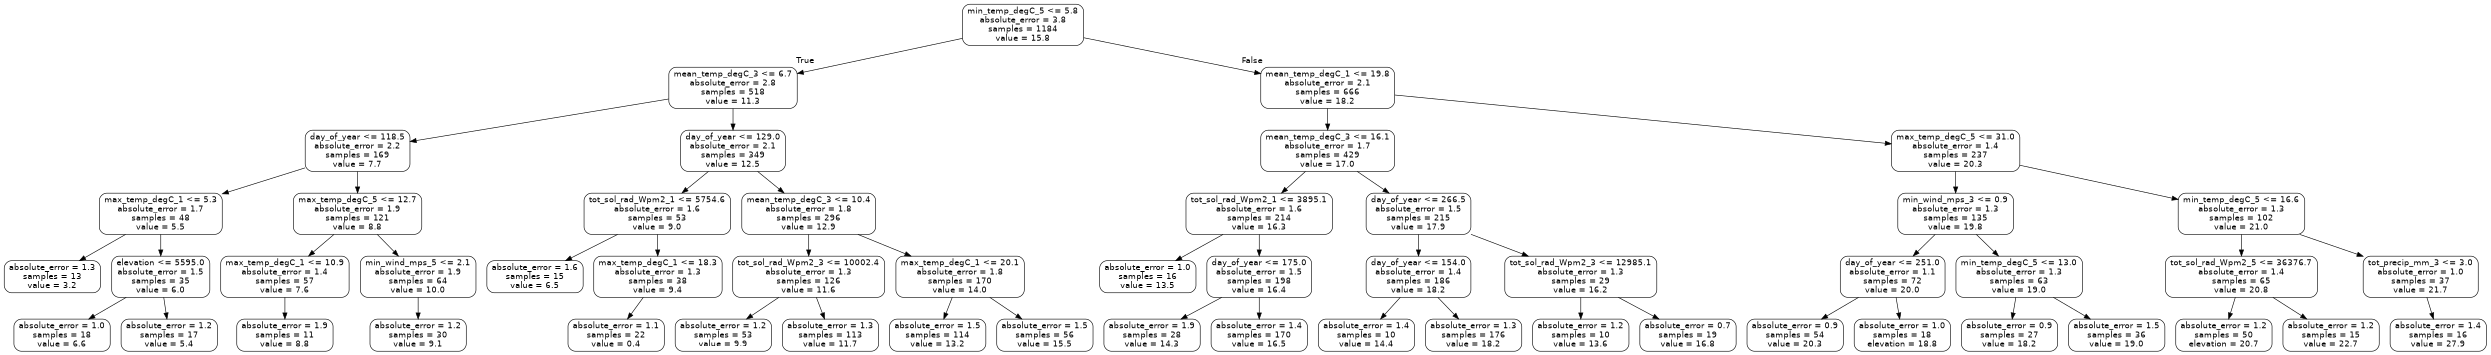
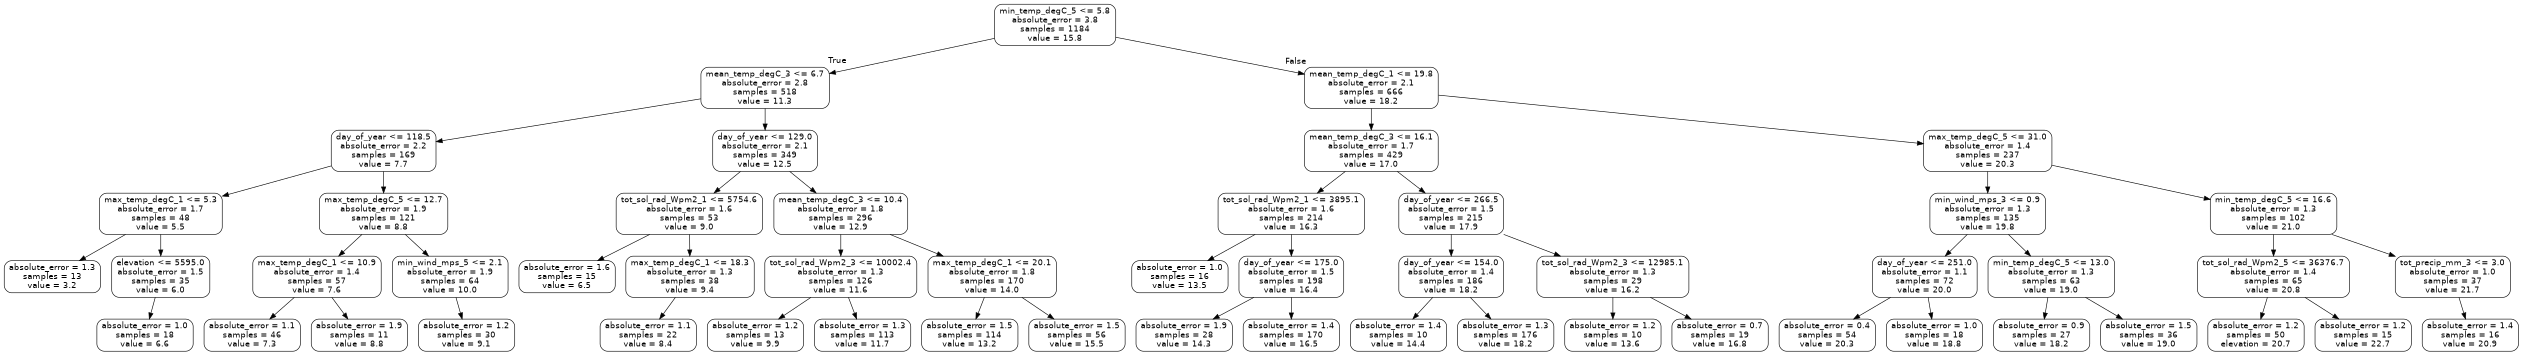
(169, 335) -> none
none -> (252, 335)
(616, 335) -> (648, 335)
(723, 335) -> (755, 335)
(1795, 335) -> (1827, 335)
(1902, 335) -> (1934, 335)
(2438, 335) -> (2470, 335)
